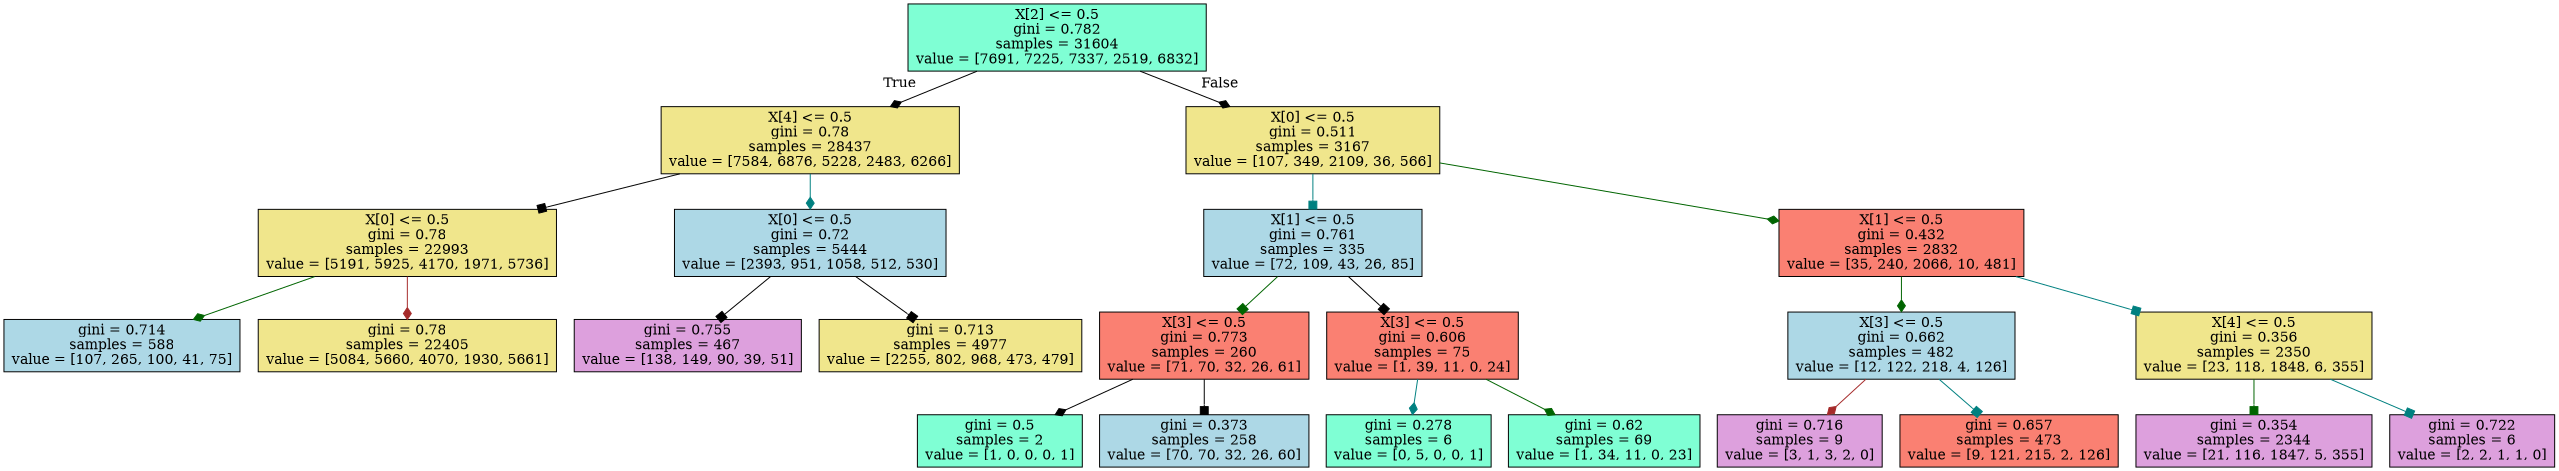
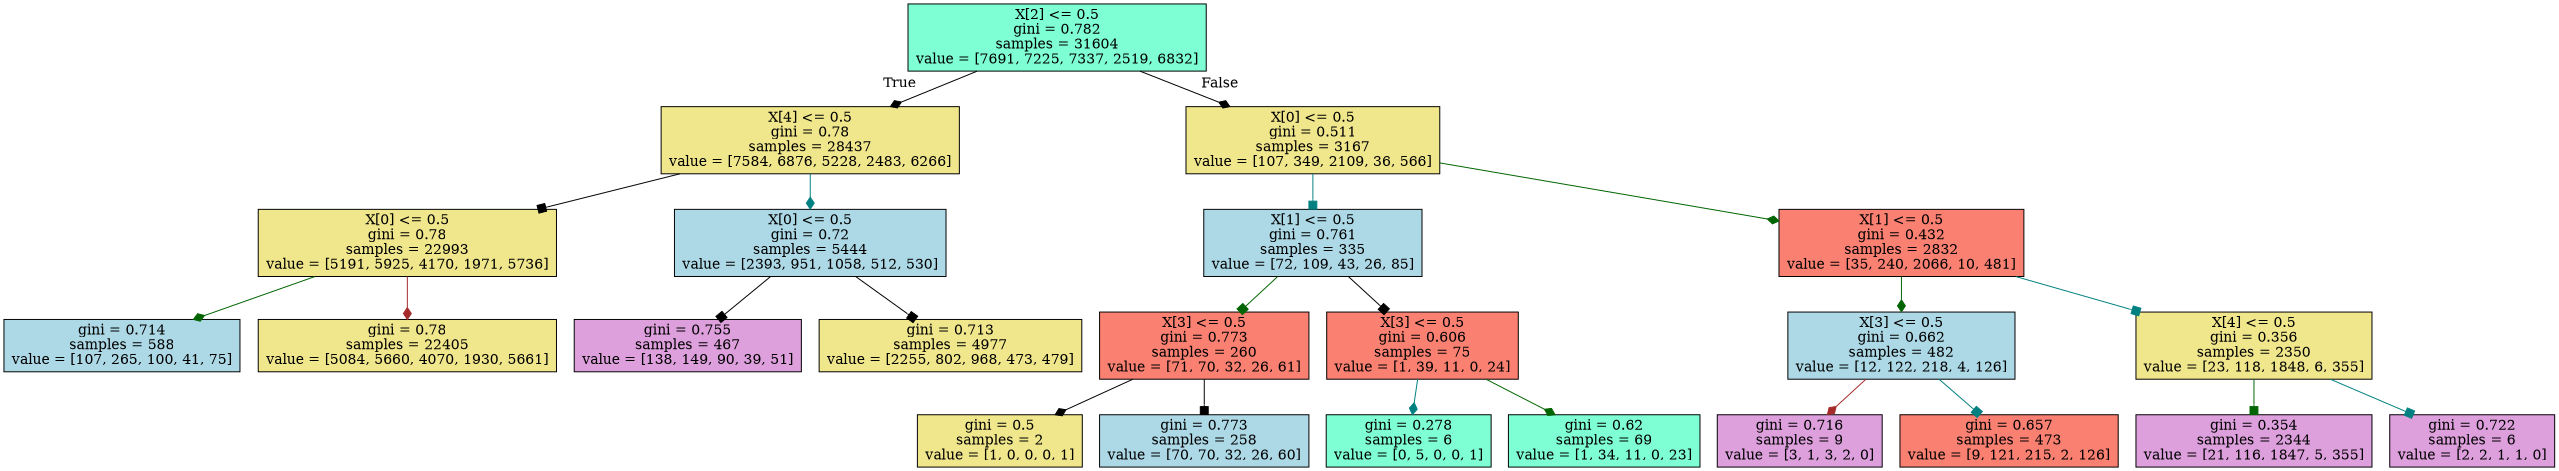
(1000, 441) -> (1000, 441)
(1204, 441) -> (1204, 441)
